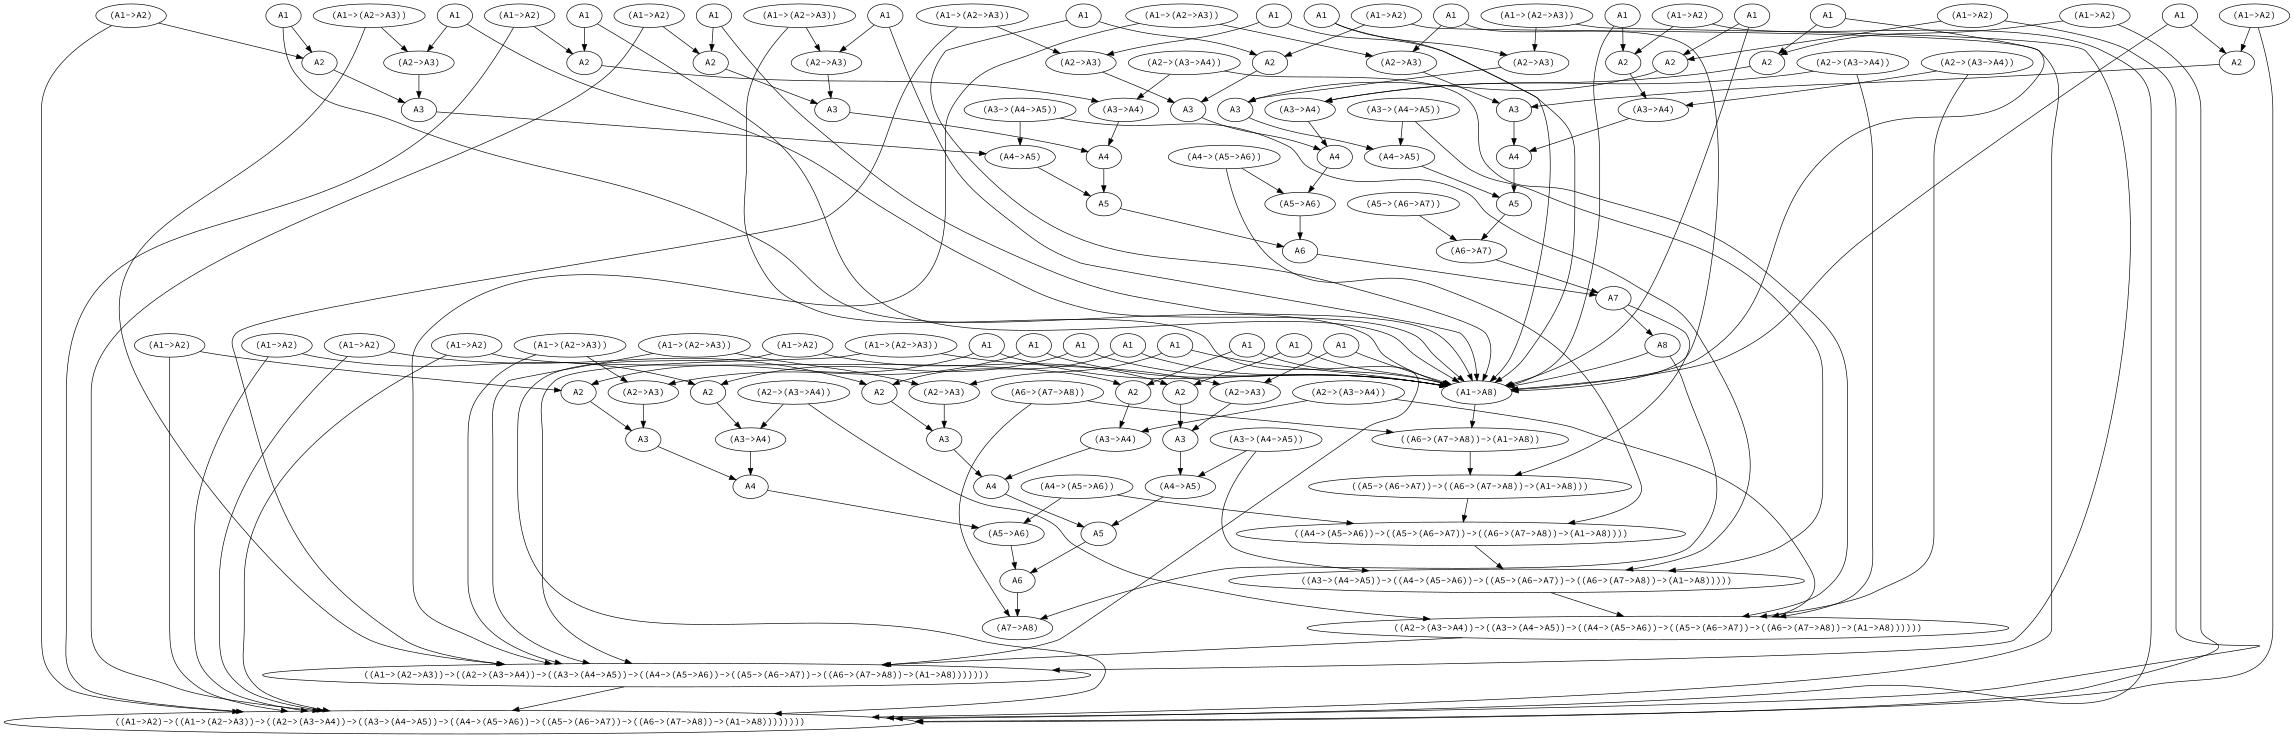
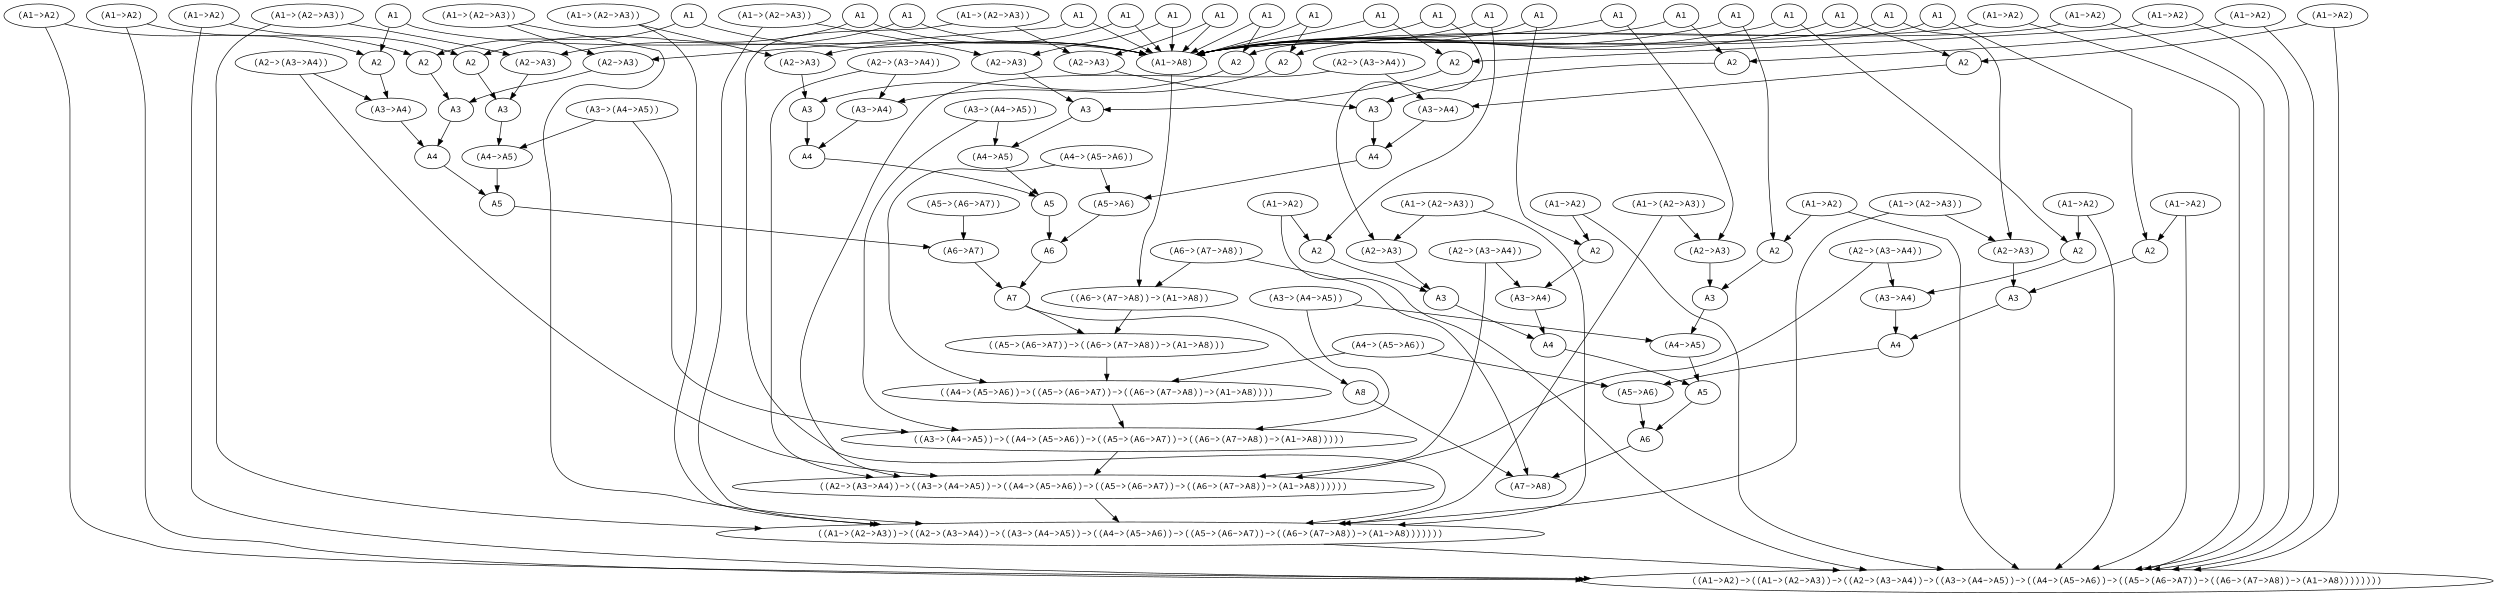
(1589, 370) -> none
